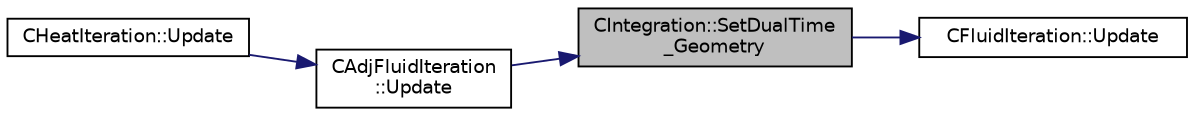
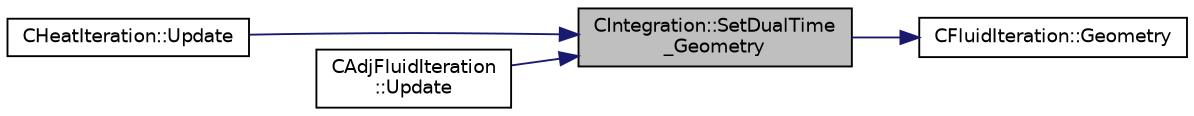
(1053, 37) -> (1053, 37)
(273, 58) -> (404, 33)
